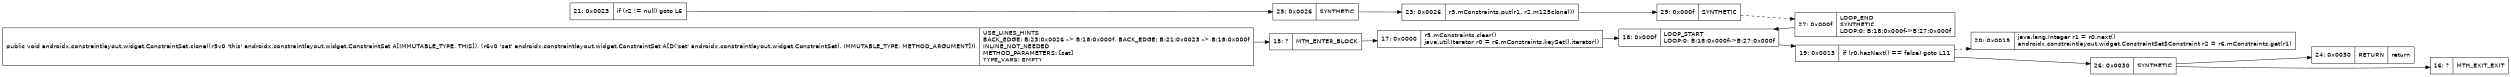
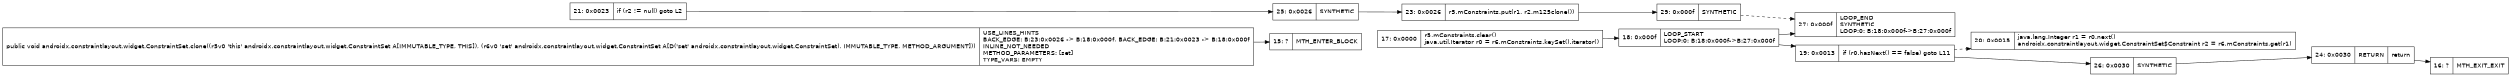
(650, 11) -> (650, 11)
(1787, 28) -> (1785, 34)
(1367, 41) -> none
(2301, 68) -> (2420, 61)
